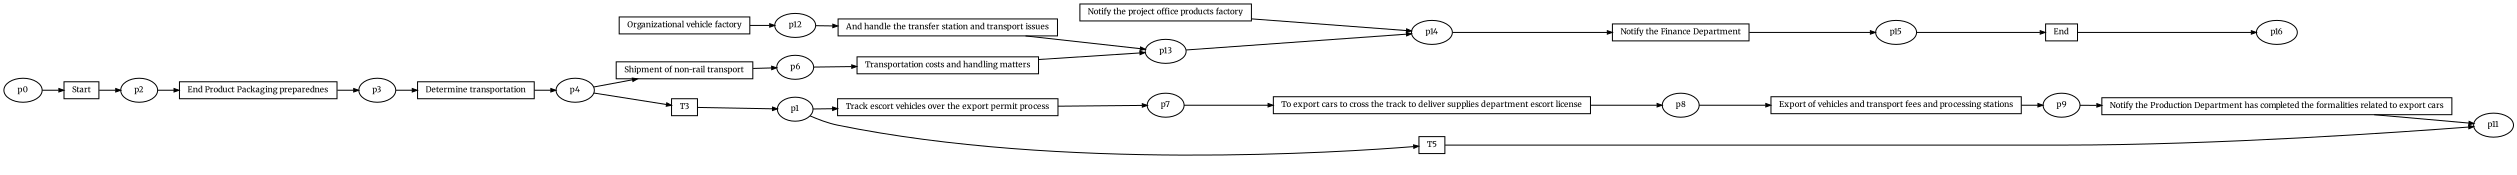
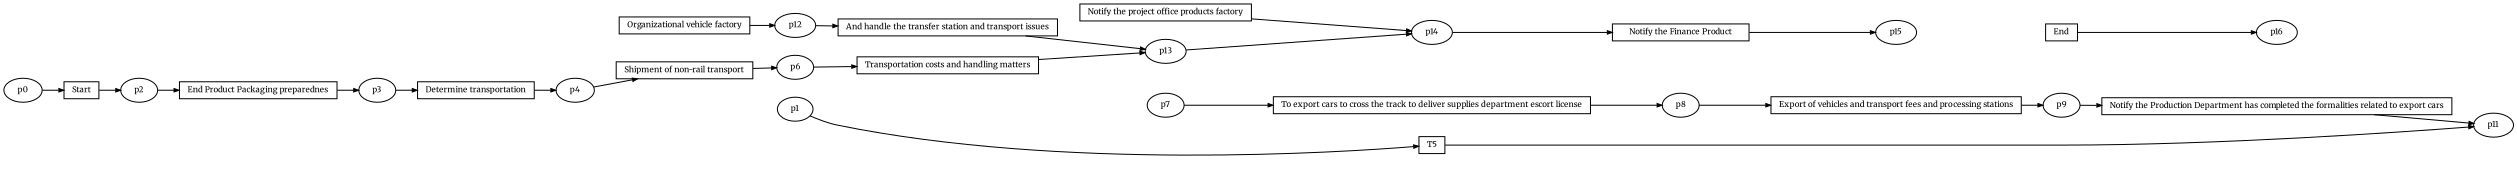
(1681, 32) -> (1681, 32)
(1978, 32) -> none
(685, 107) -> none
(948, 107) -> none
